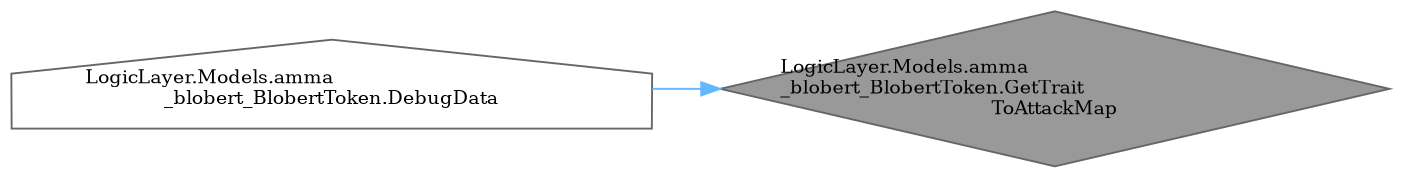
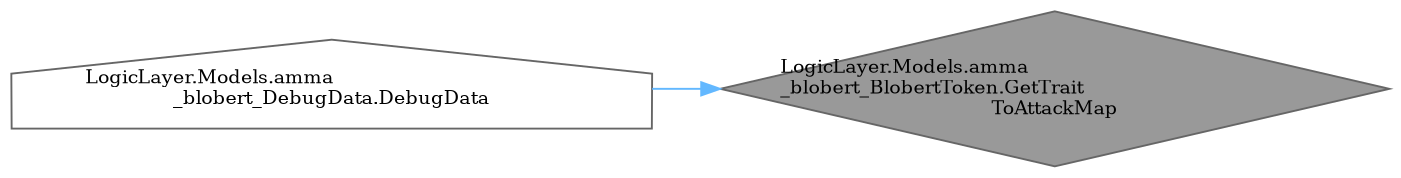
(332, 89) -> (332, 89)
